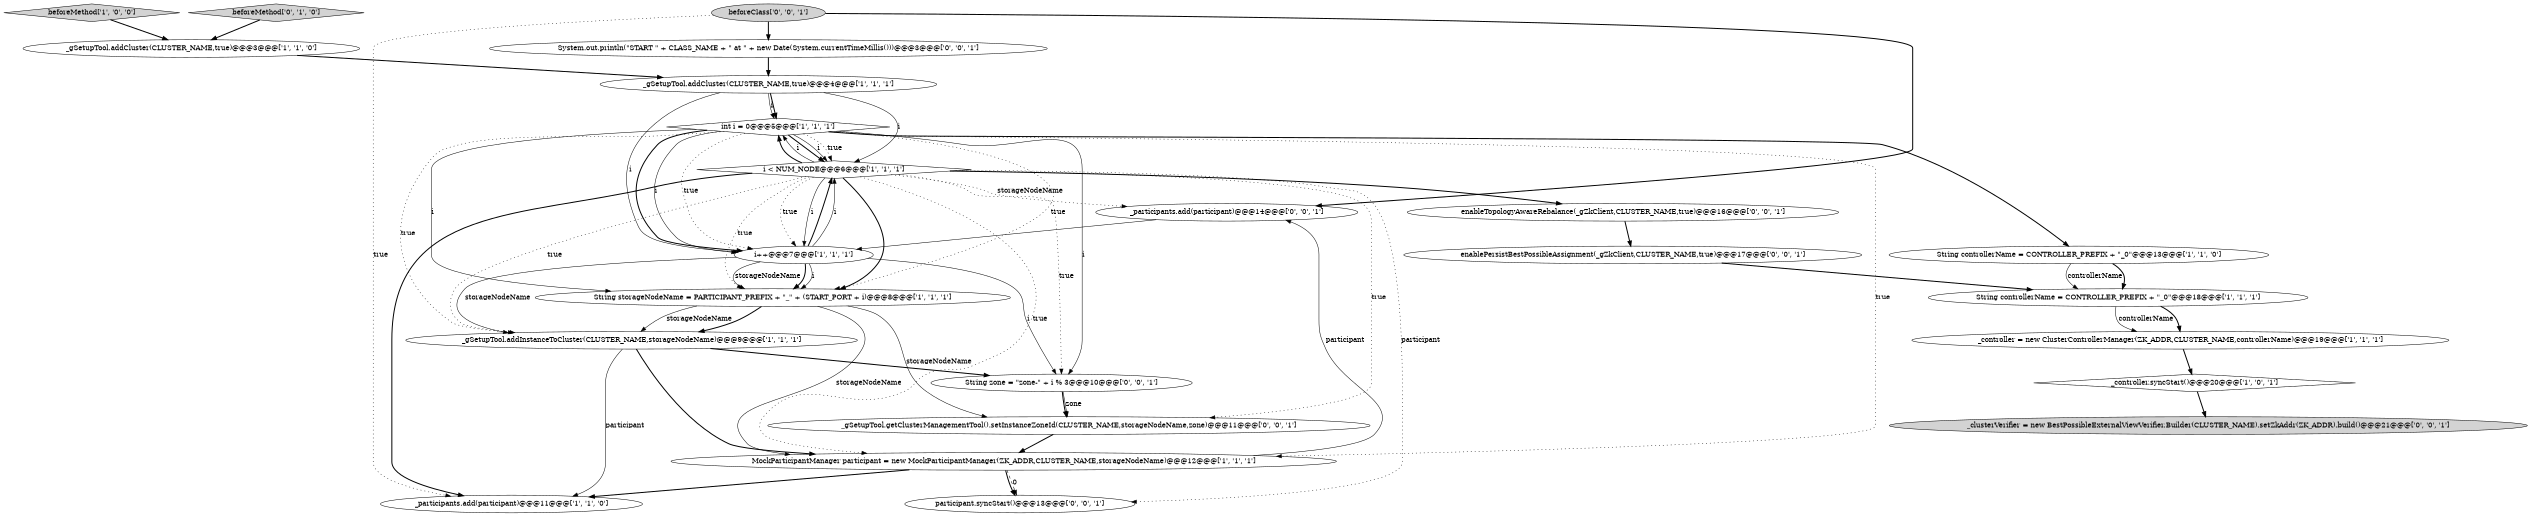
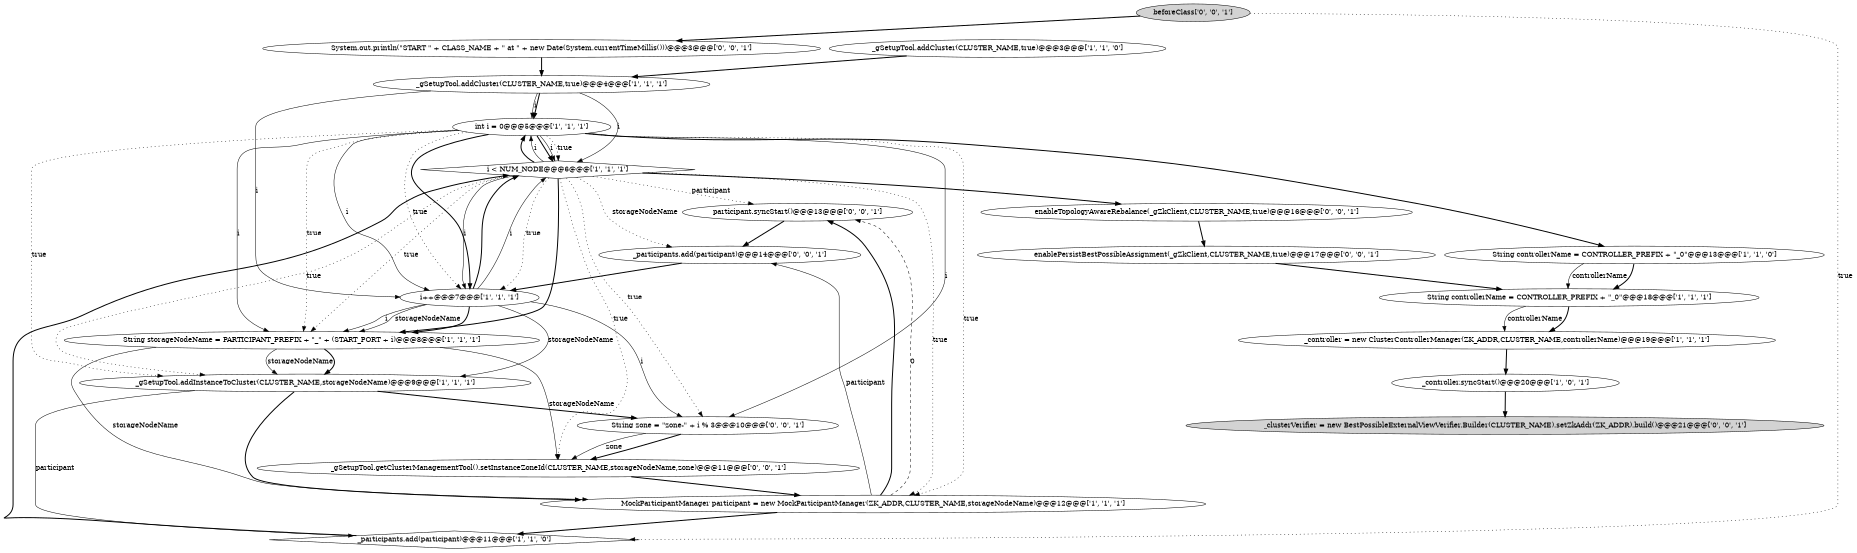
(92, 13) -> none
(276, 13) -> none
(1717, 29) -> (766, 232)
(778, 127) -> (532, 127)
(1016, 234) -> (607, 275)
(443, 239) -> (15, 349)
(2195, 383) -> (1505, 383)
(511, 504) -> (454, 540)
